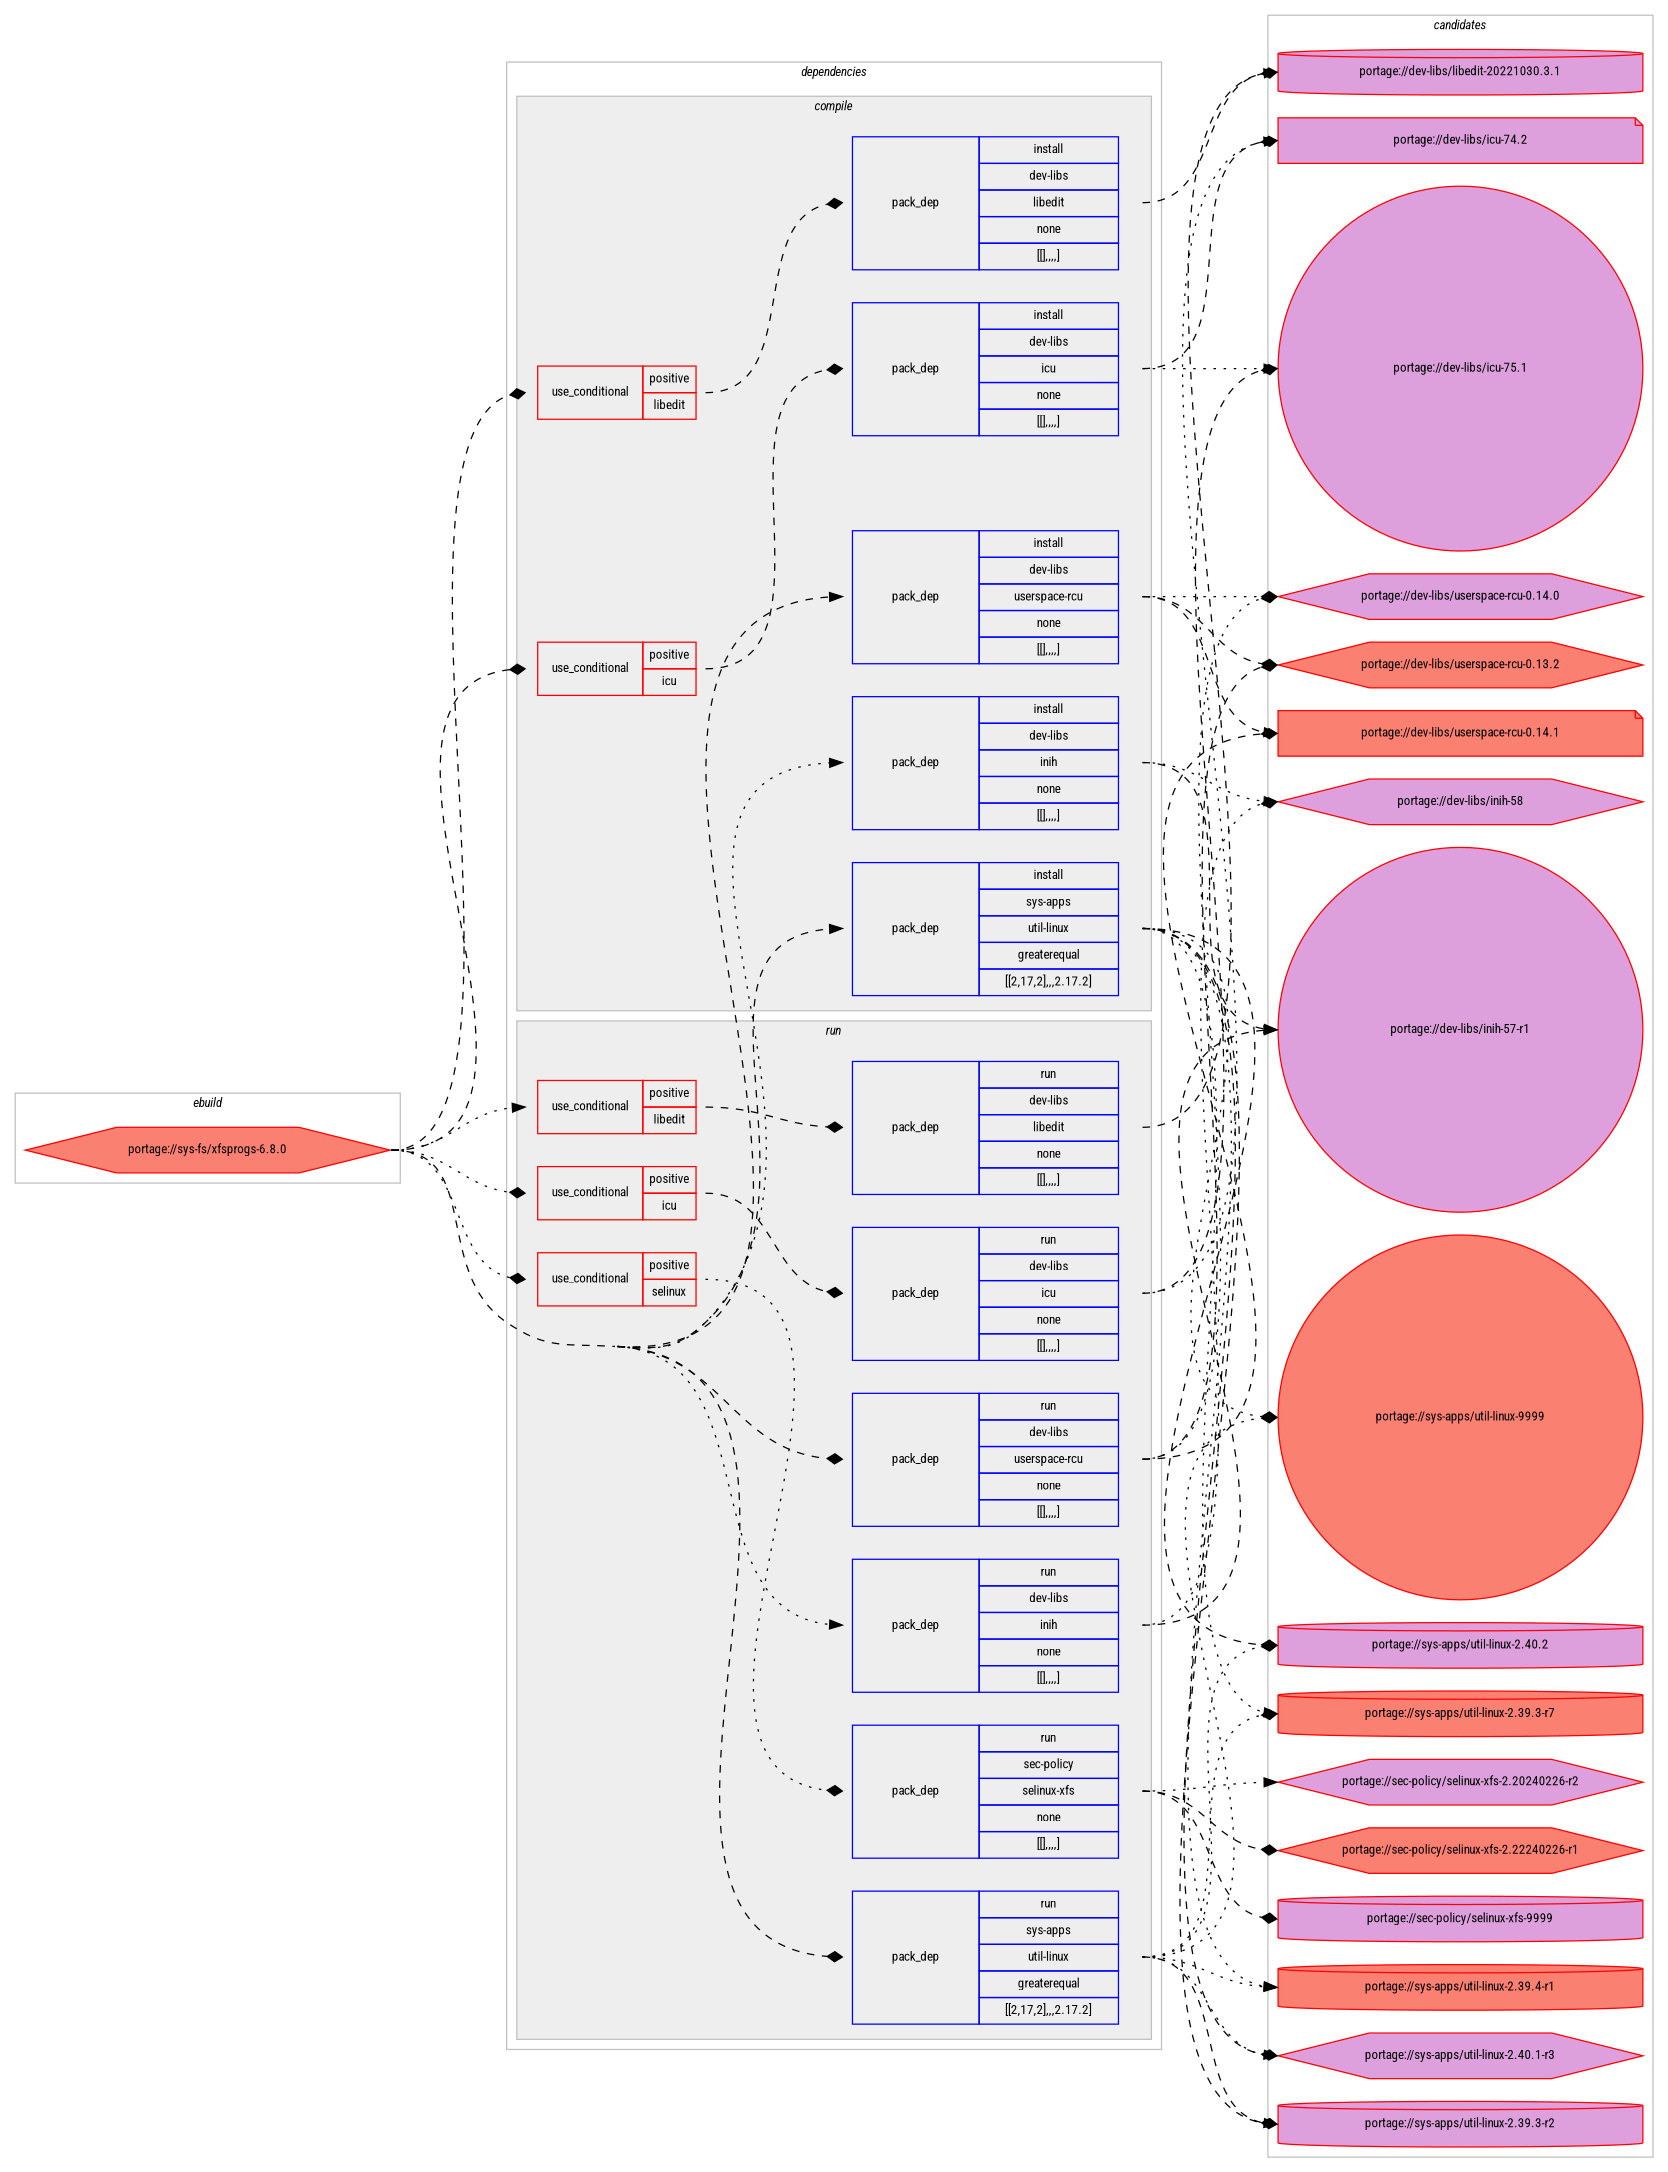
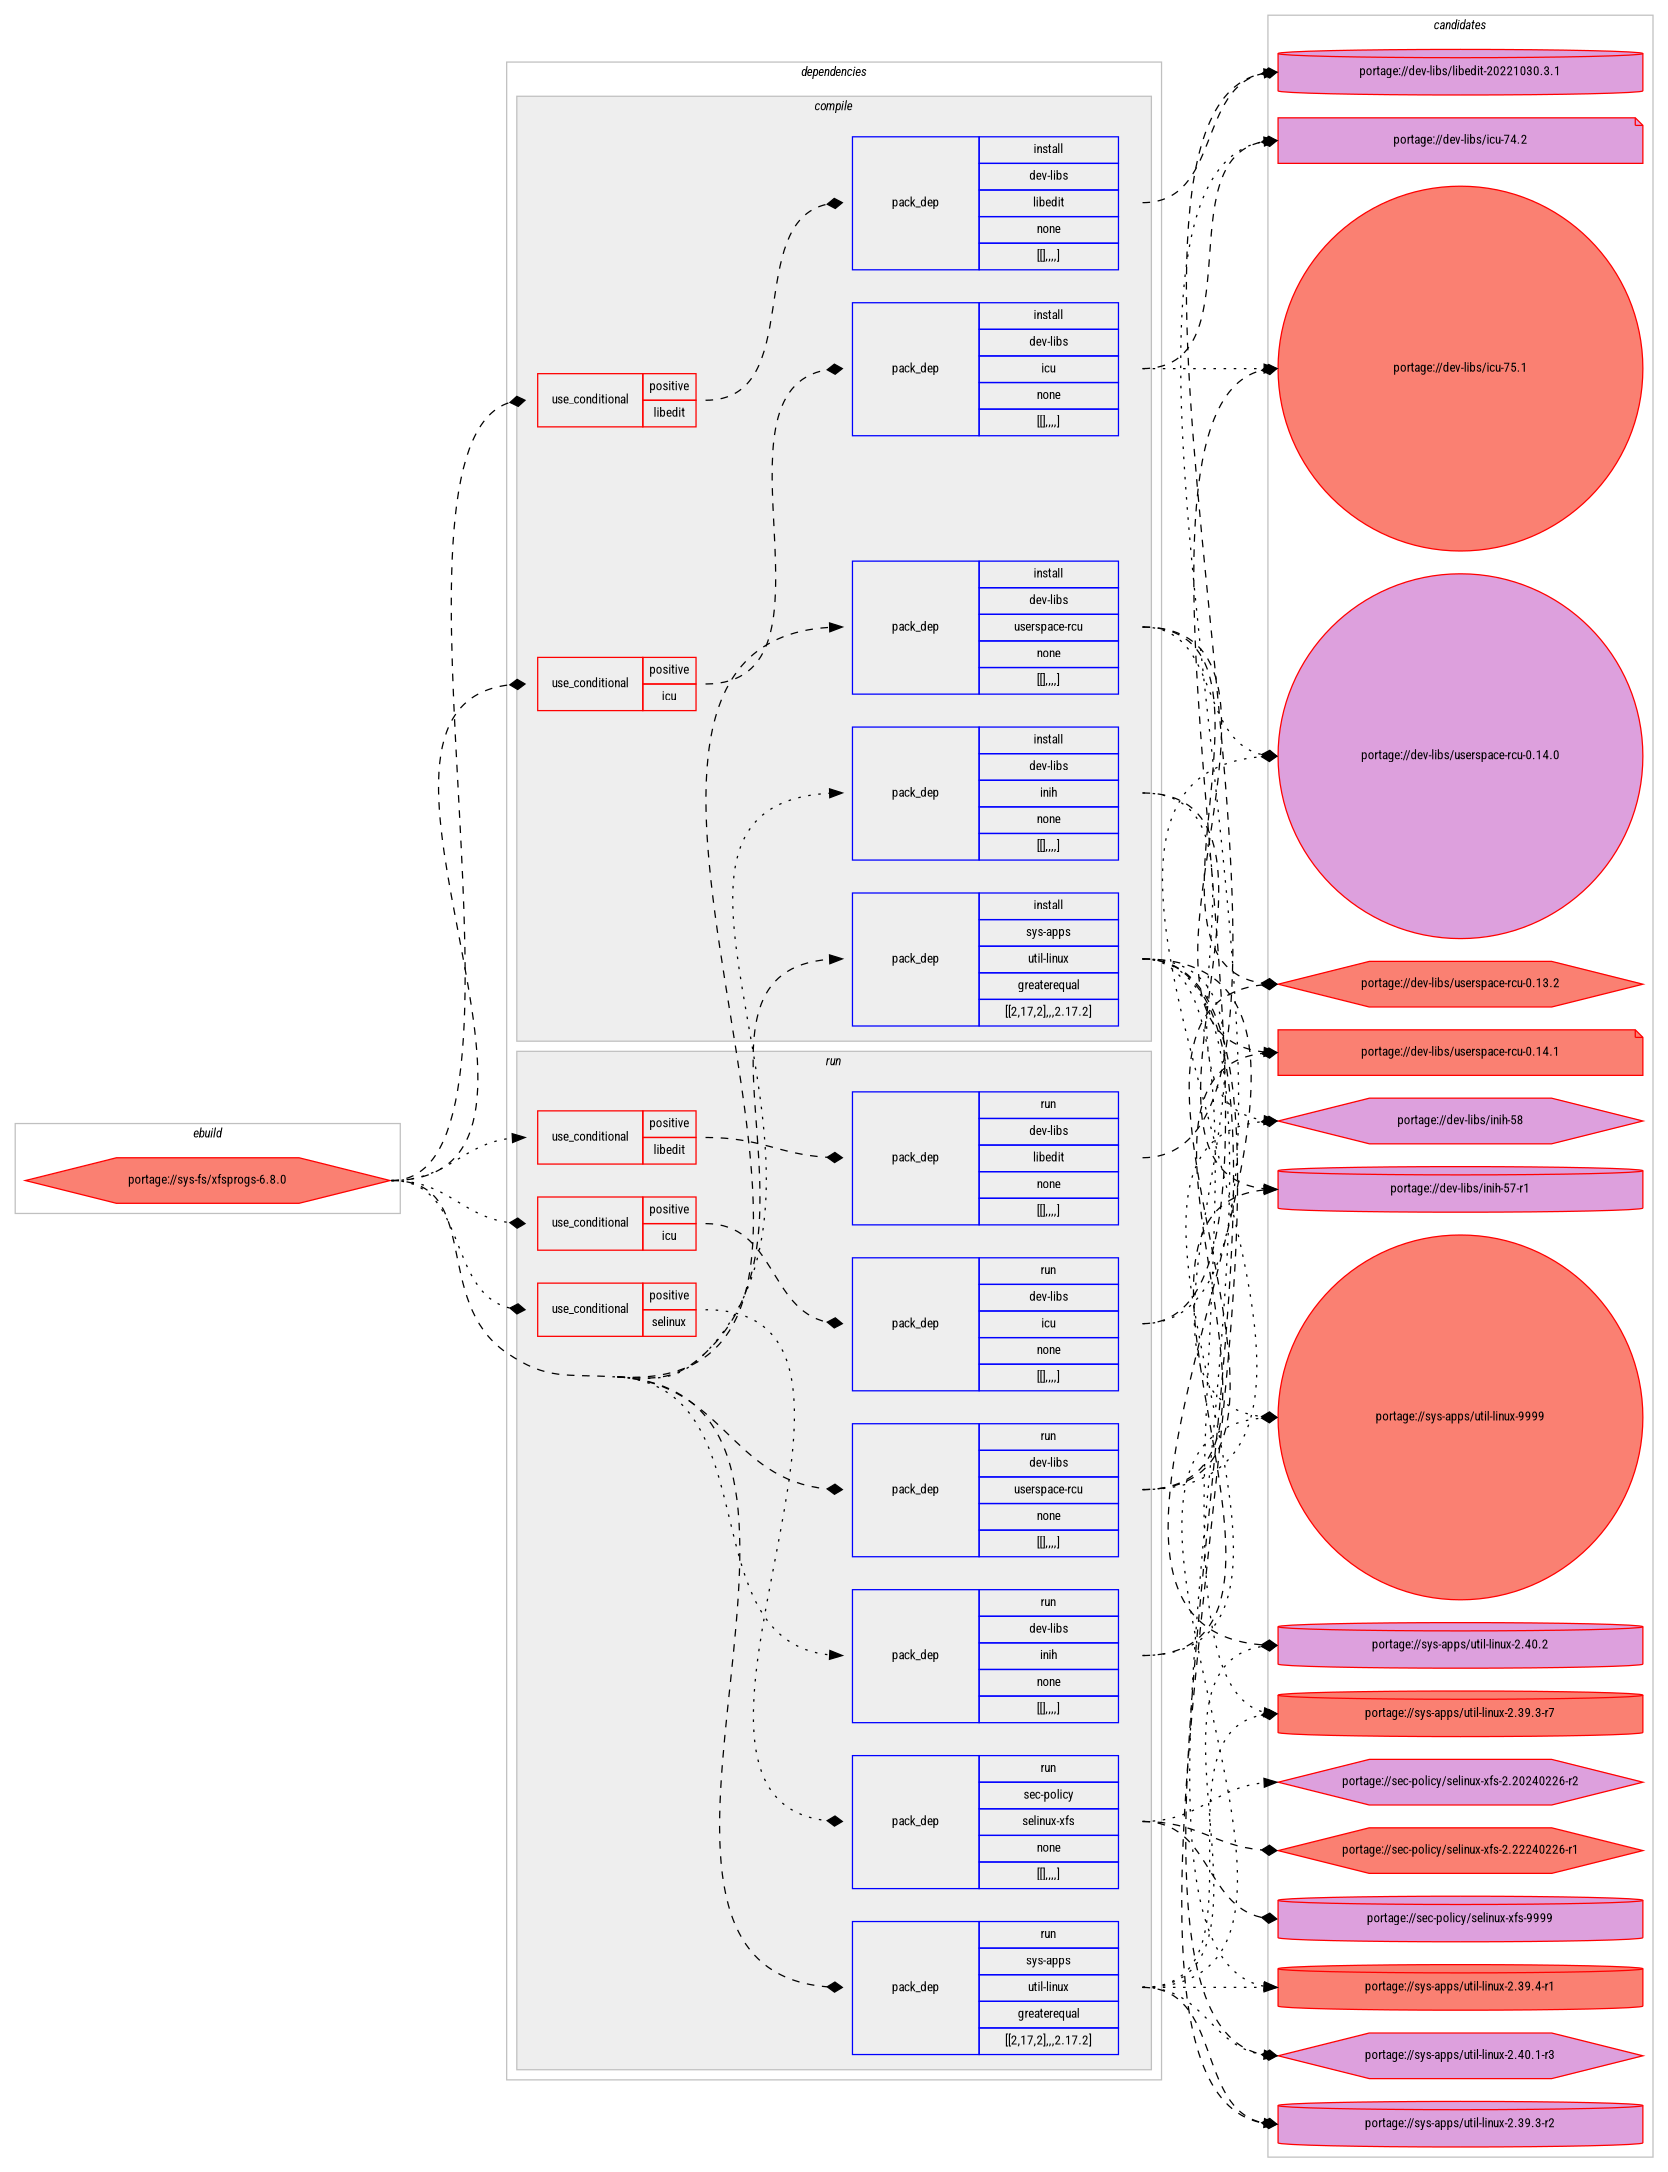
(1460, 369) -> (1460, 369)
(1460, 597) -> (1460, 756)
(1460, 1030) -> (1460, 1189)
